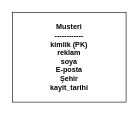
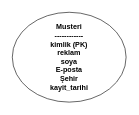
(69, 57) -> (69, 57)
